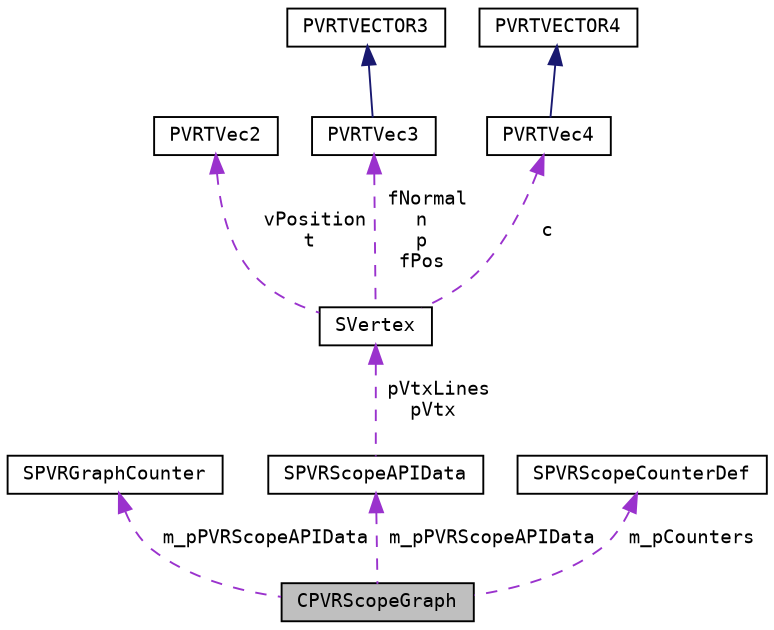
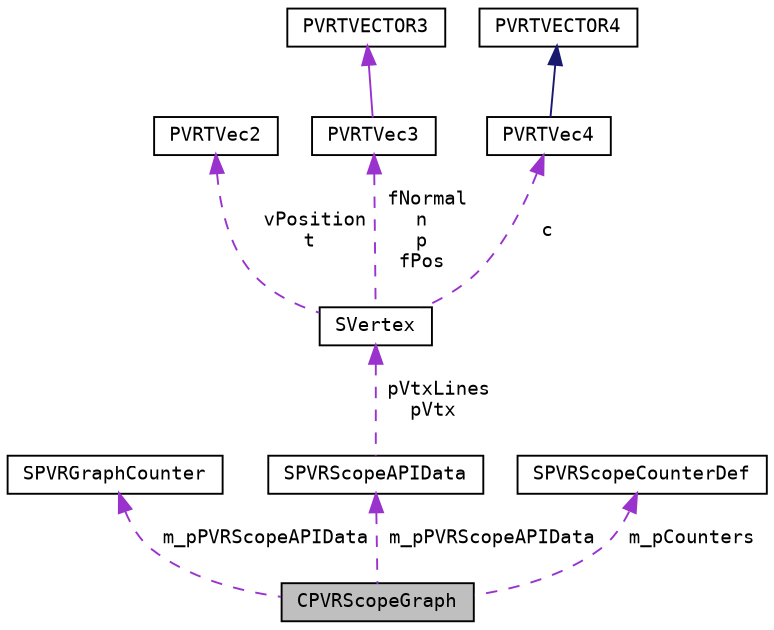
(371, 91) -> (371, 91)
